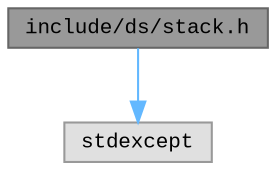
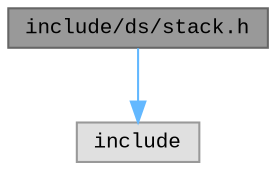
(138, 142) -> (138, 142)
